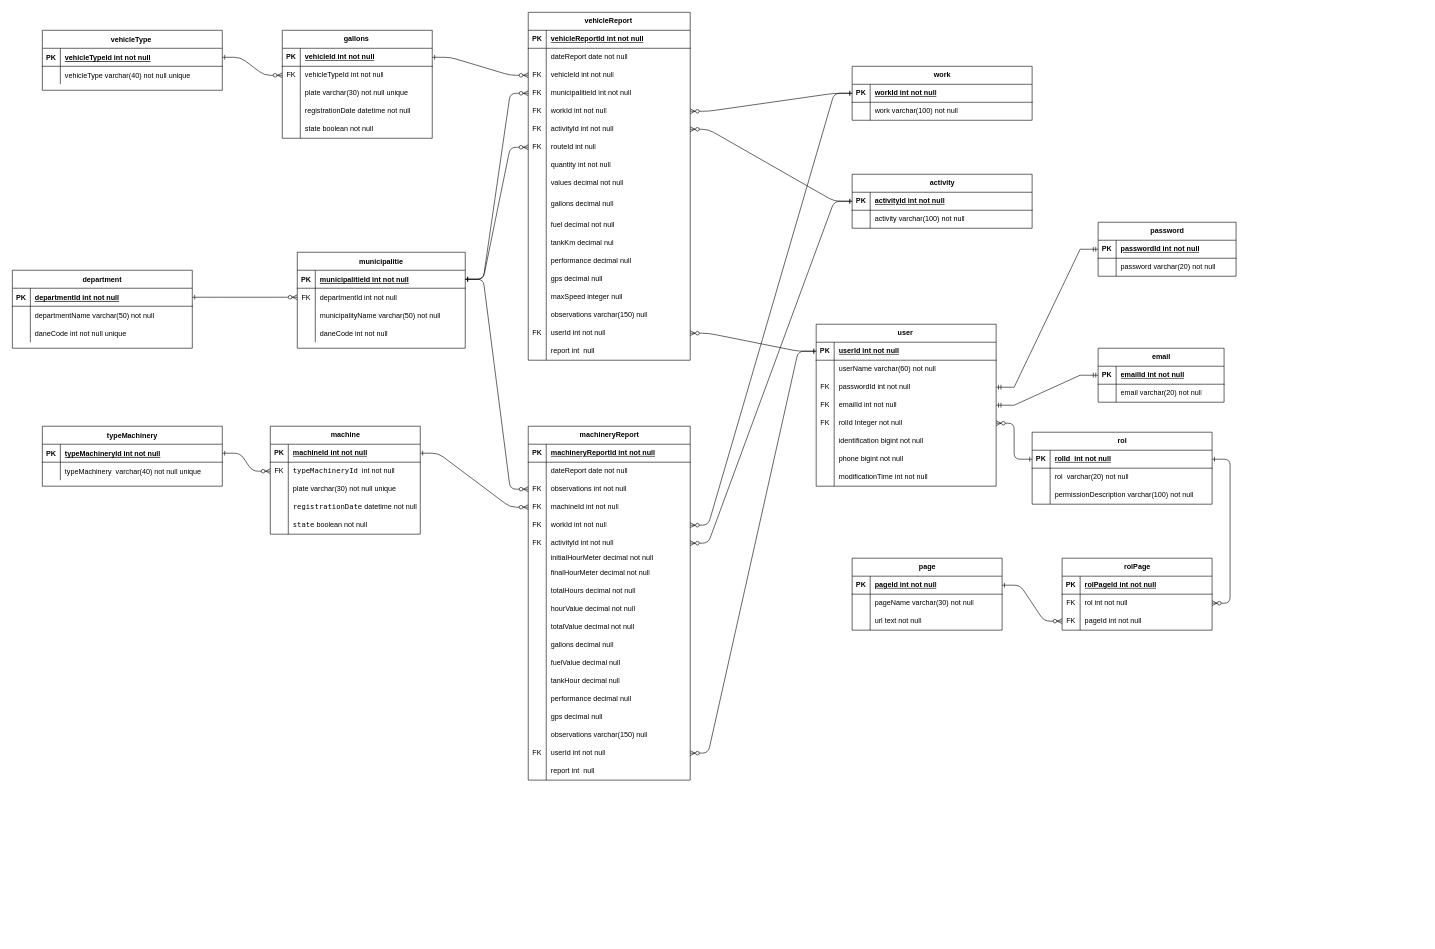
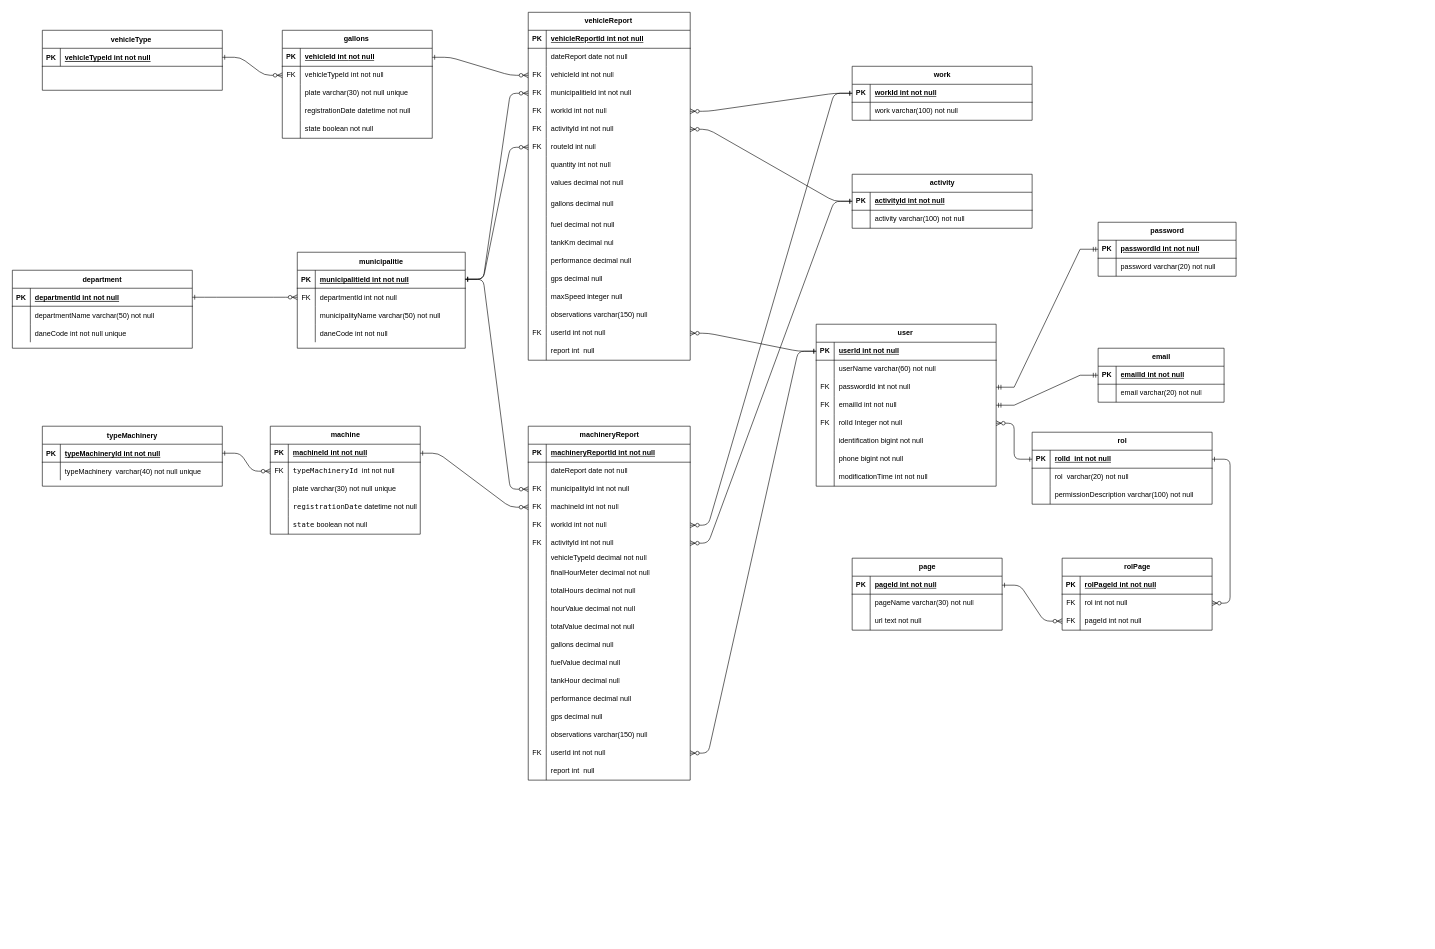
(141, 75) -> none
(597, 489) -> (598, 489)
(608, 558) -> (604, 558)
